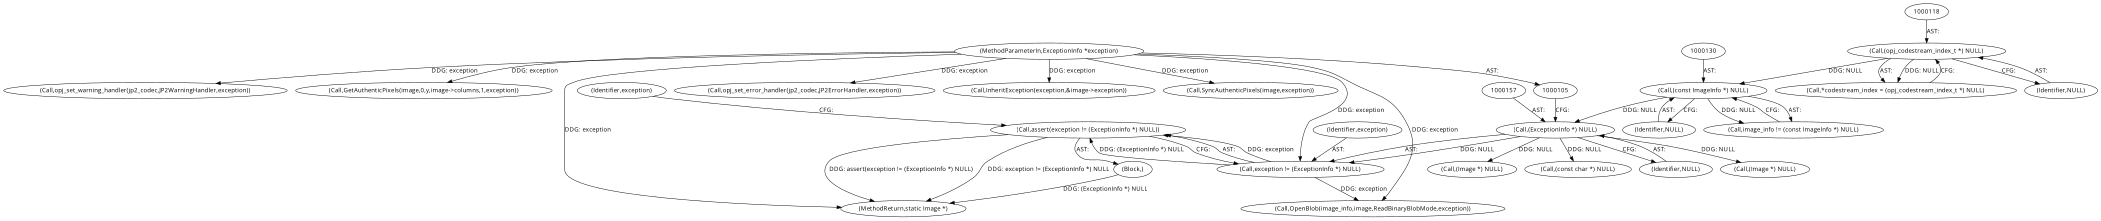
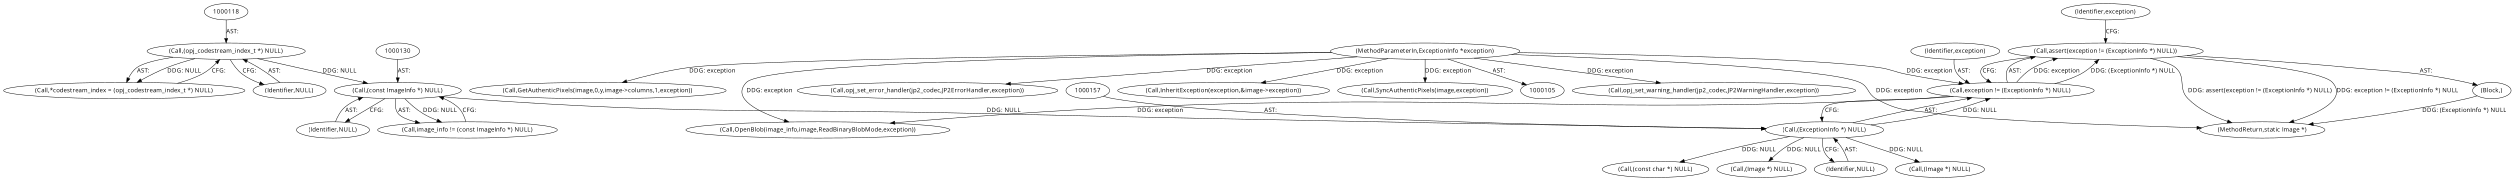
(1555, 108) -> (1882, 100)
